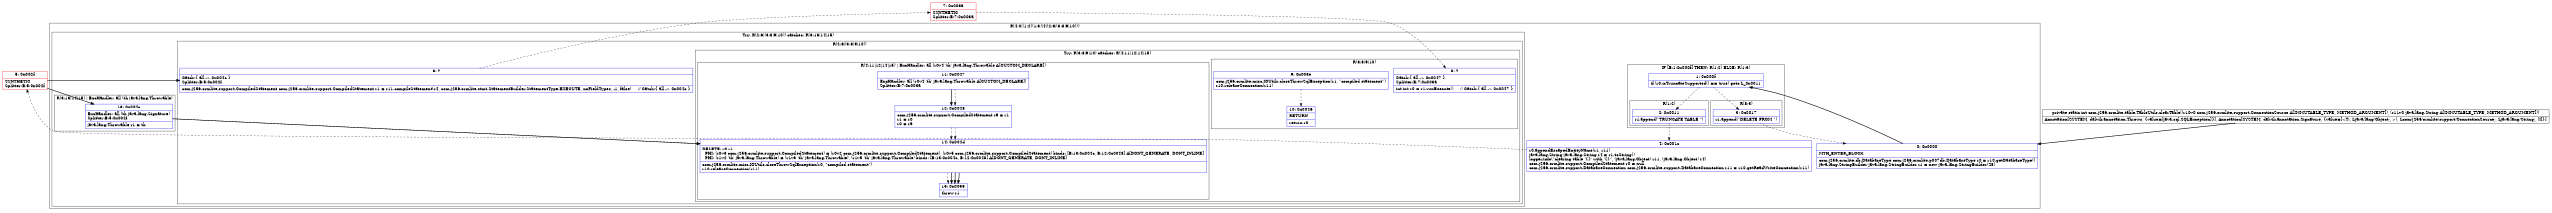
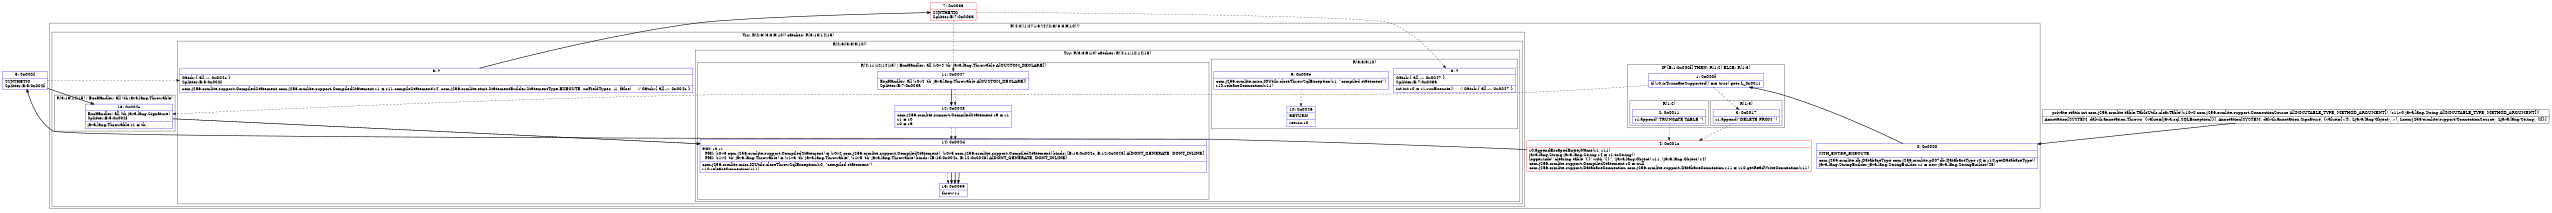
(679, 26) -> (679, 26)
none -> (953, 45)
(25, 80) -> (25, 80)
(112, 80) -> (112, 80)
(1689, 97) -> (912, 94)
(1746, 104) -> (1746, 104)
(1801, 136) -> (1718, 131)
(766, 138) -> (766, 138)
(718, 149) -> (714, 149)
(1841, 154) -> (1844, 154)
(1669, 156) -> (1669, 156)
